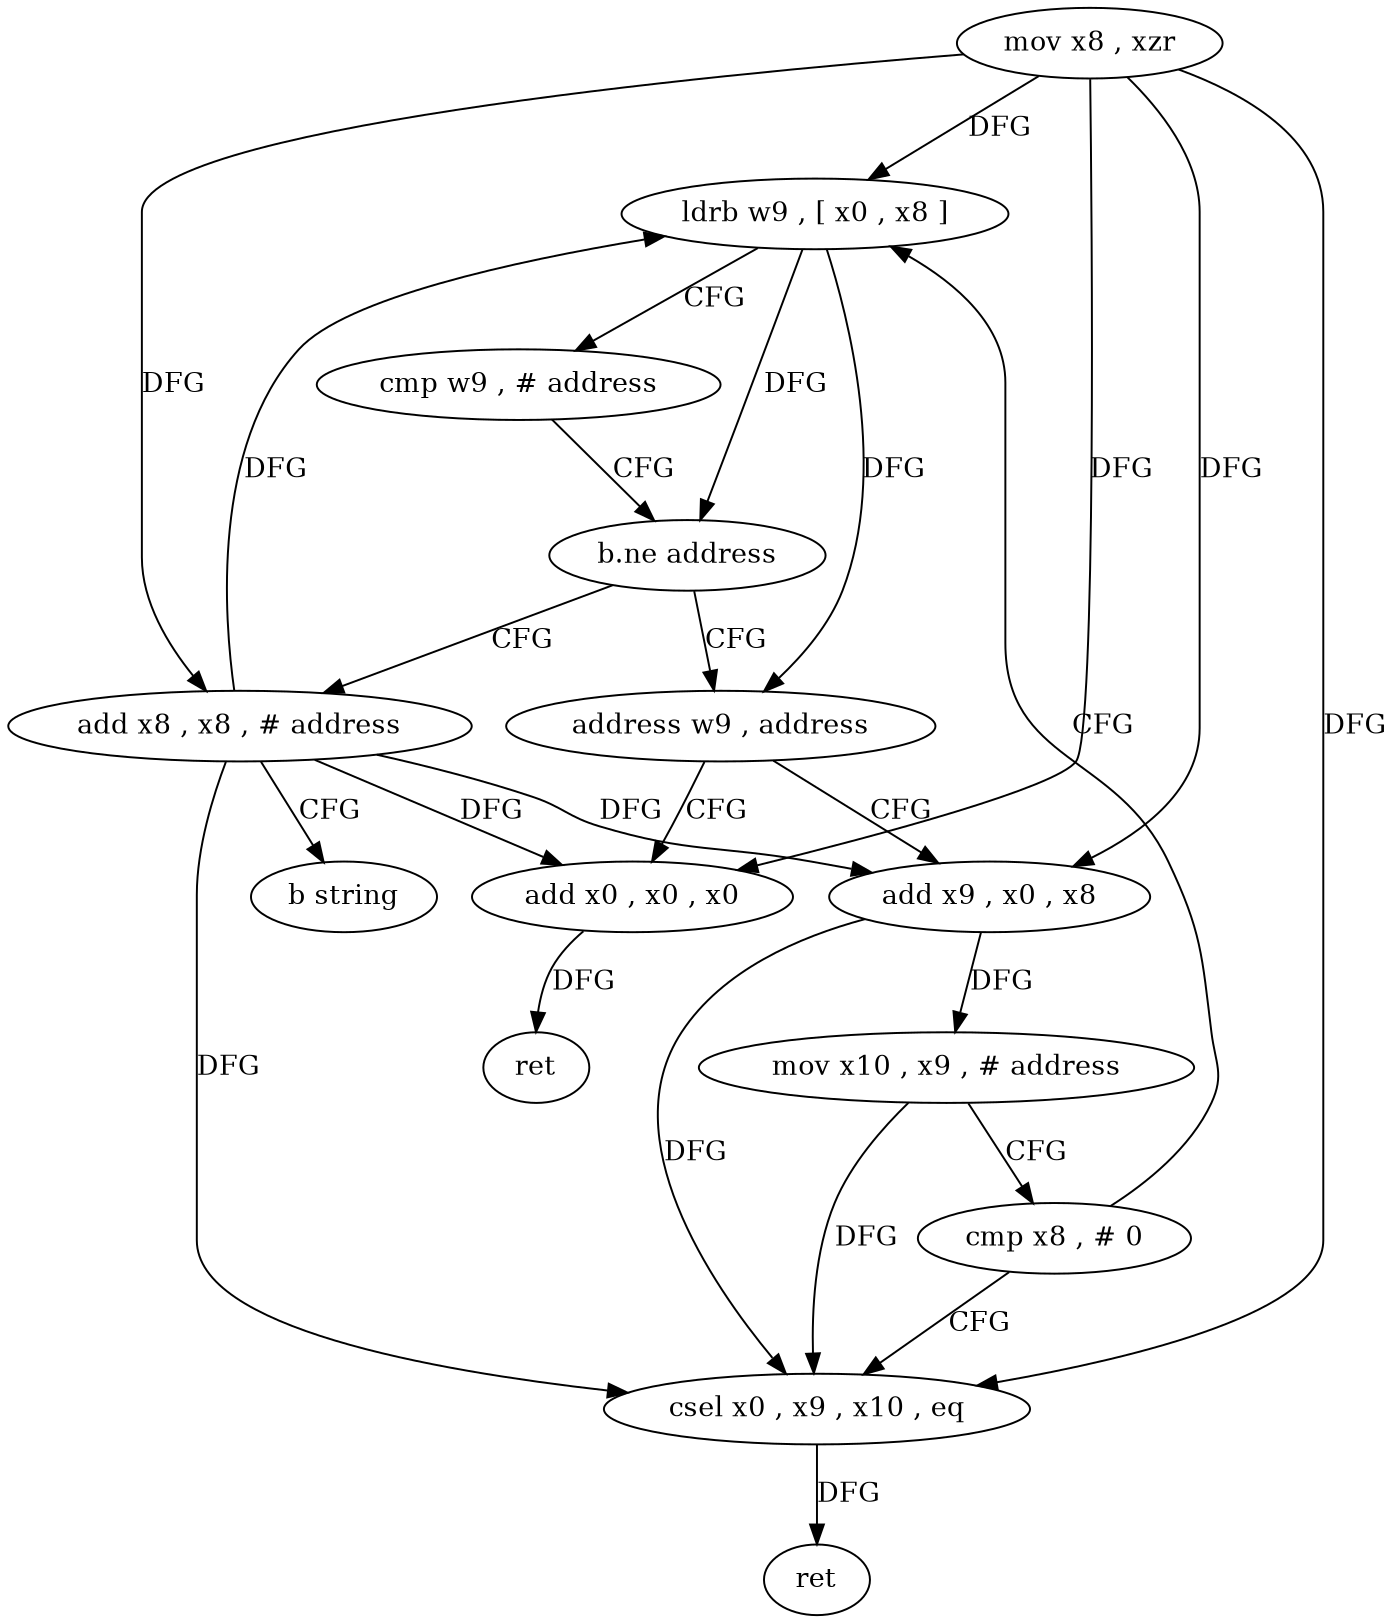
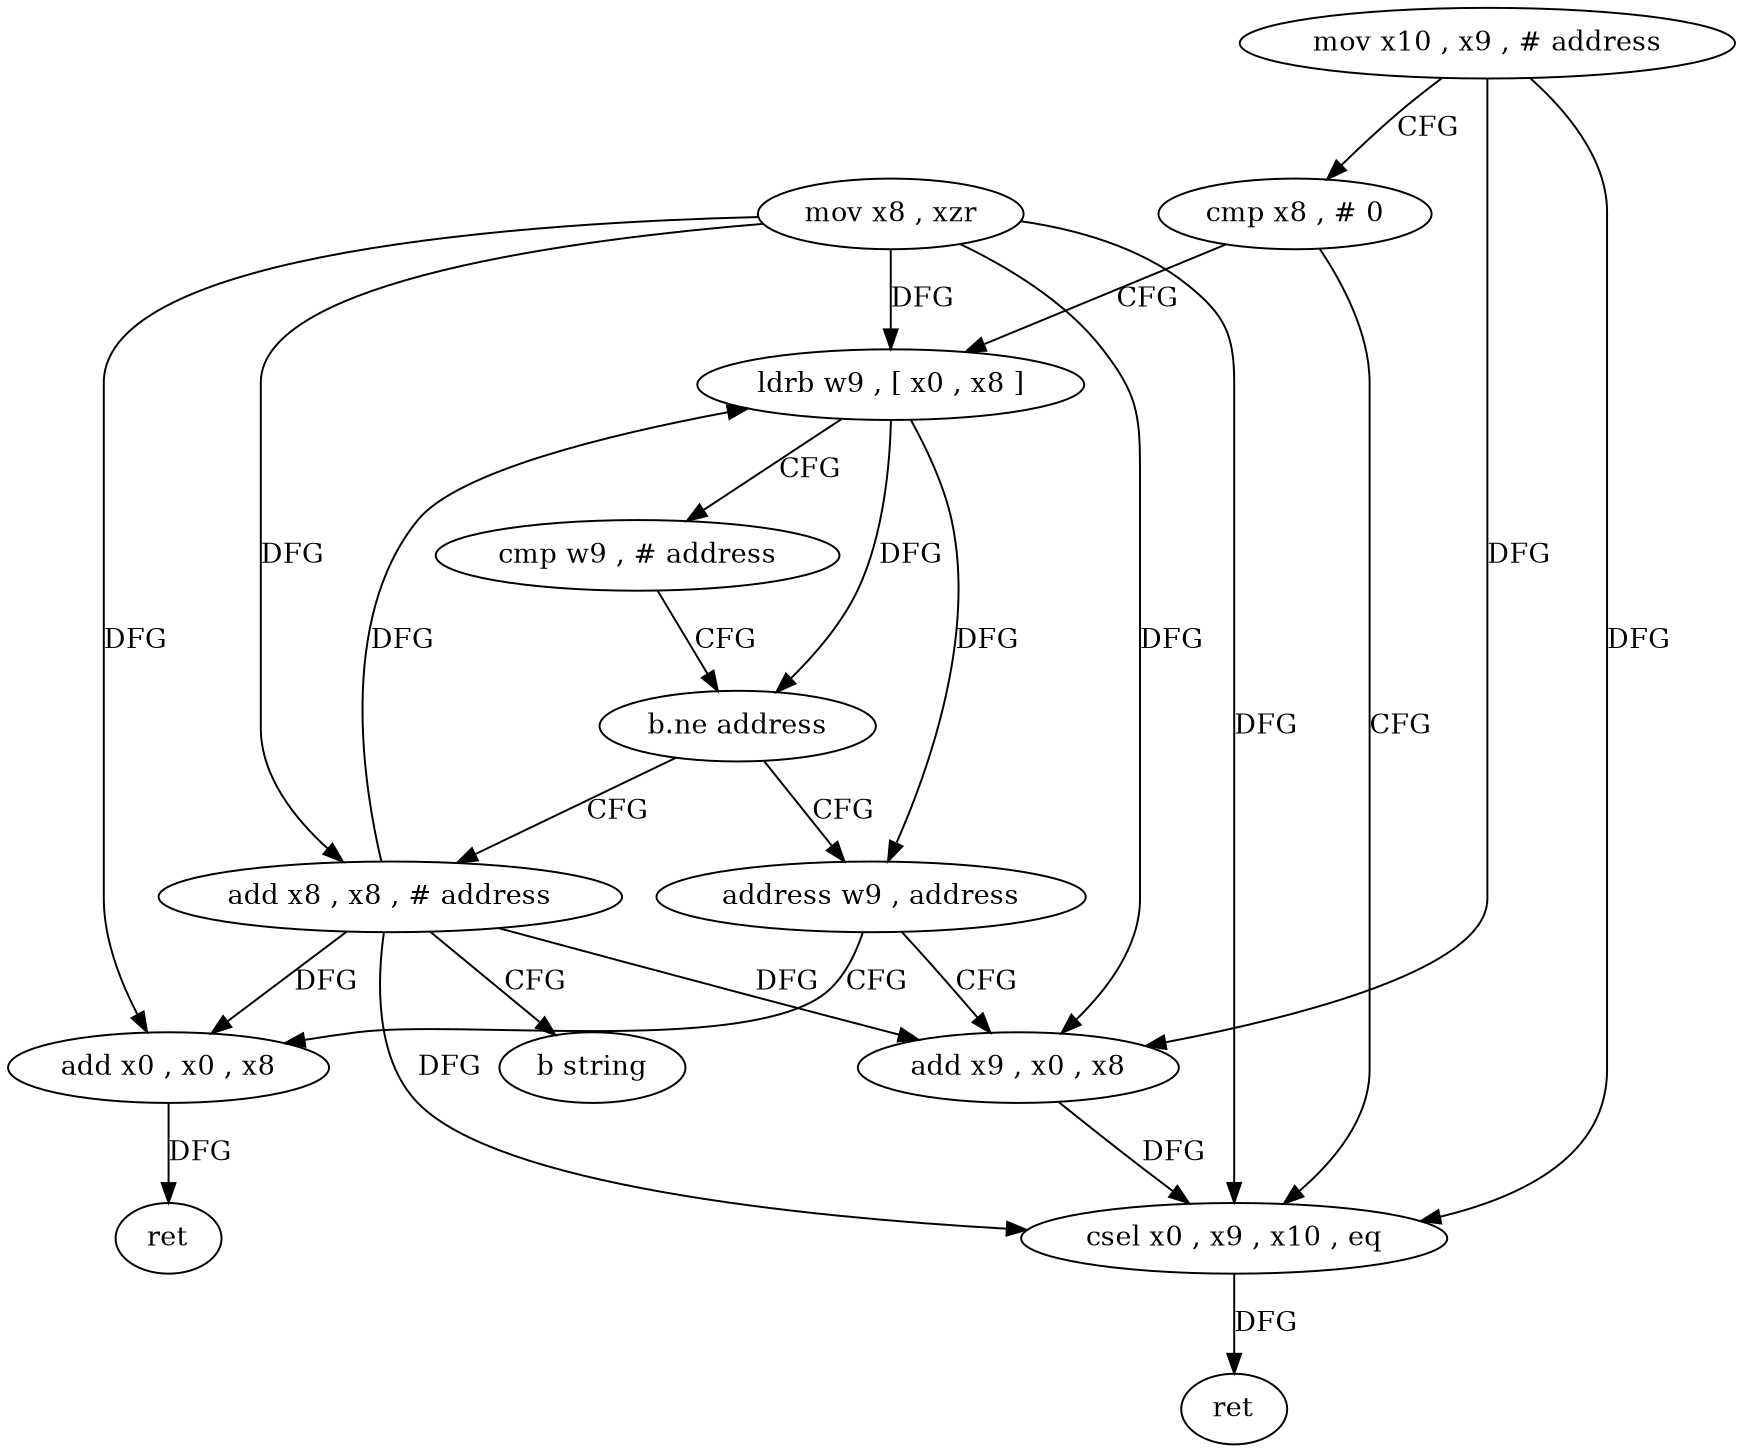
(632, 897) -> (169, 1068)
(971, 972) -> (1487, 672)
